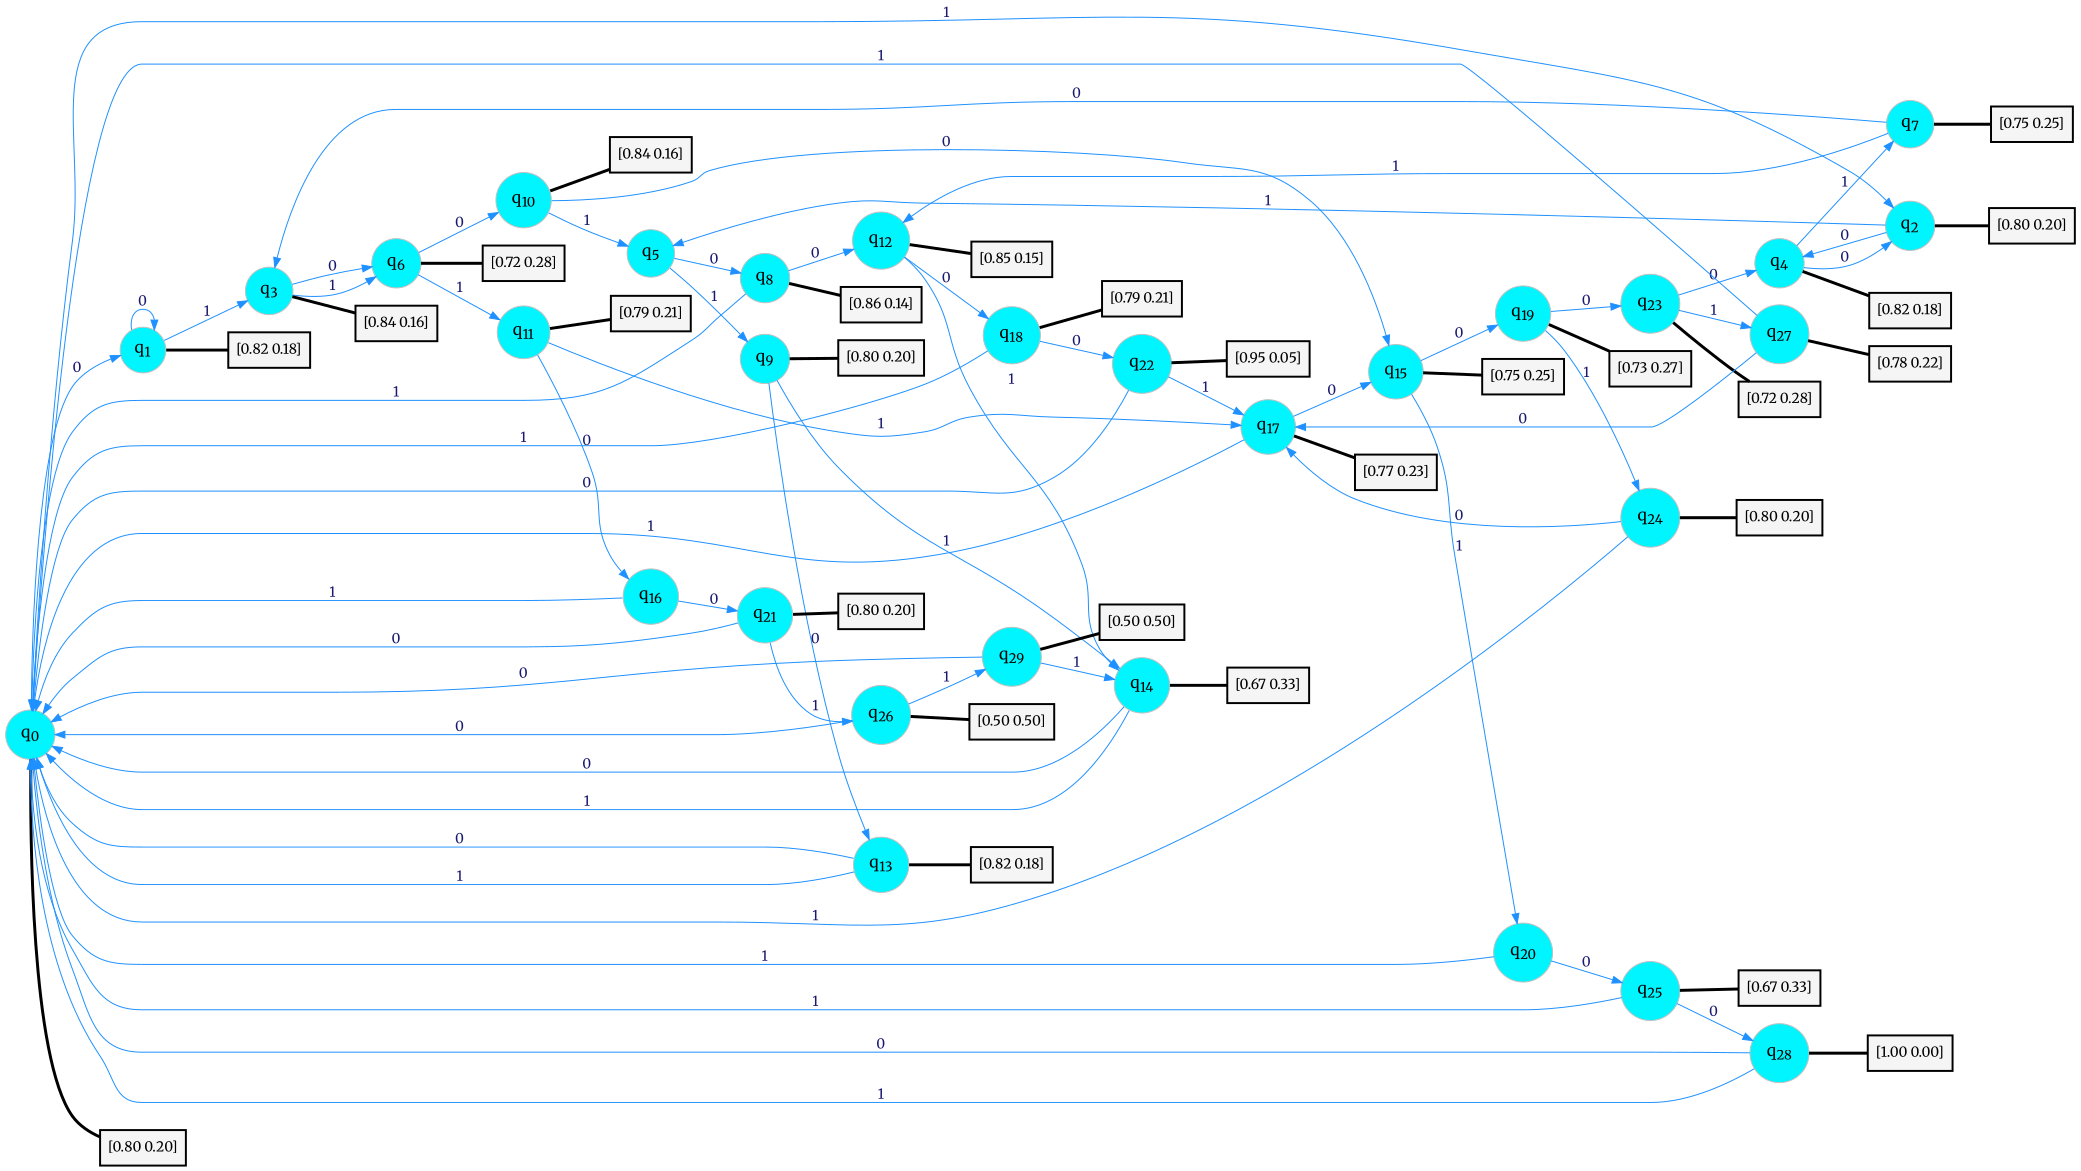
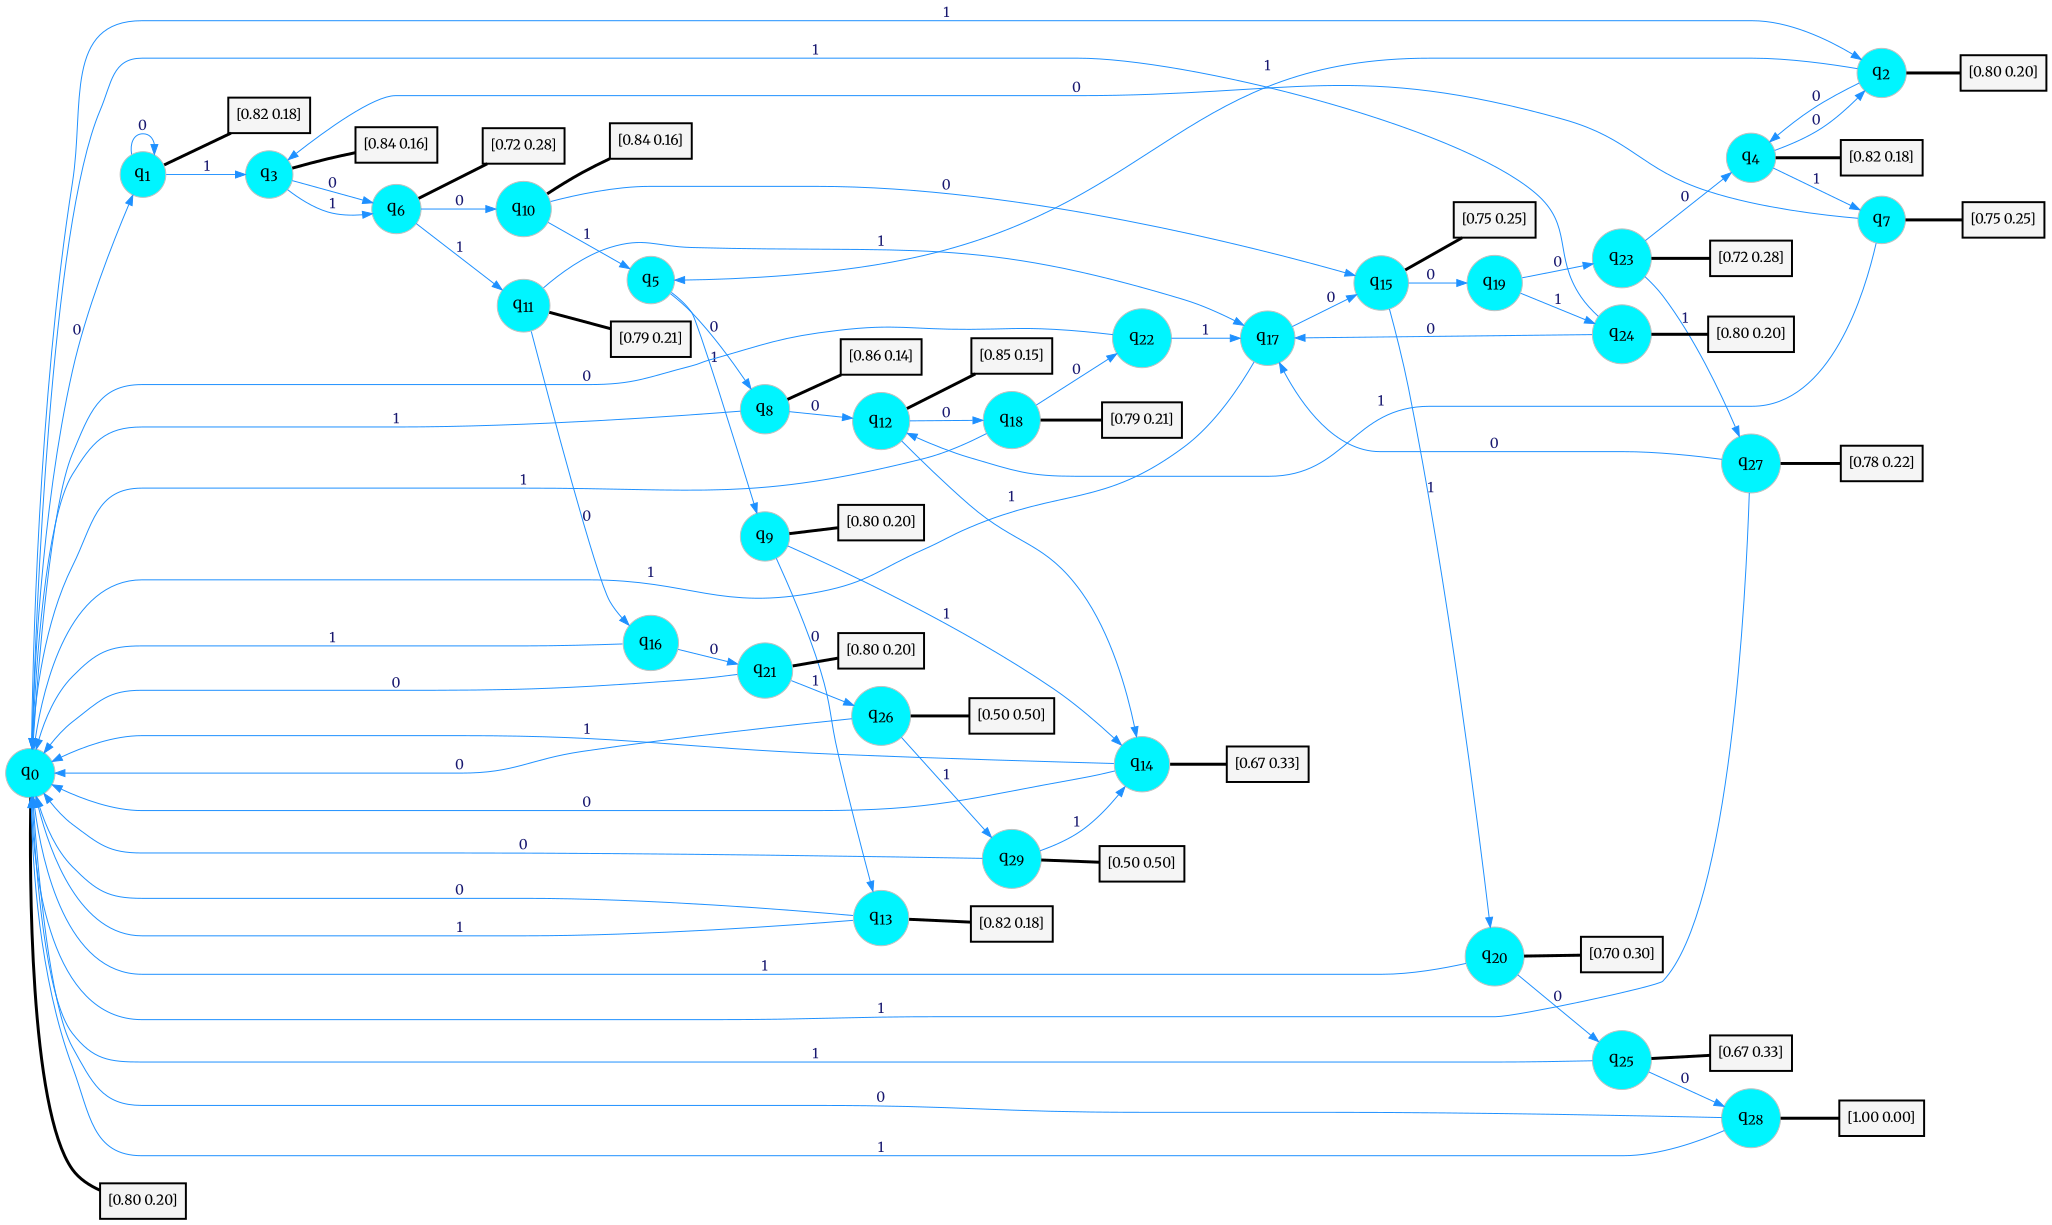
(1268, 359) -> none
(1650, 369) -> none
(1396, 472) -> none
none -> (1622, 955)
